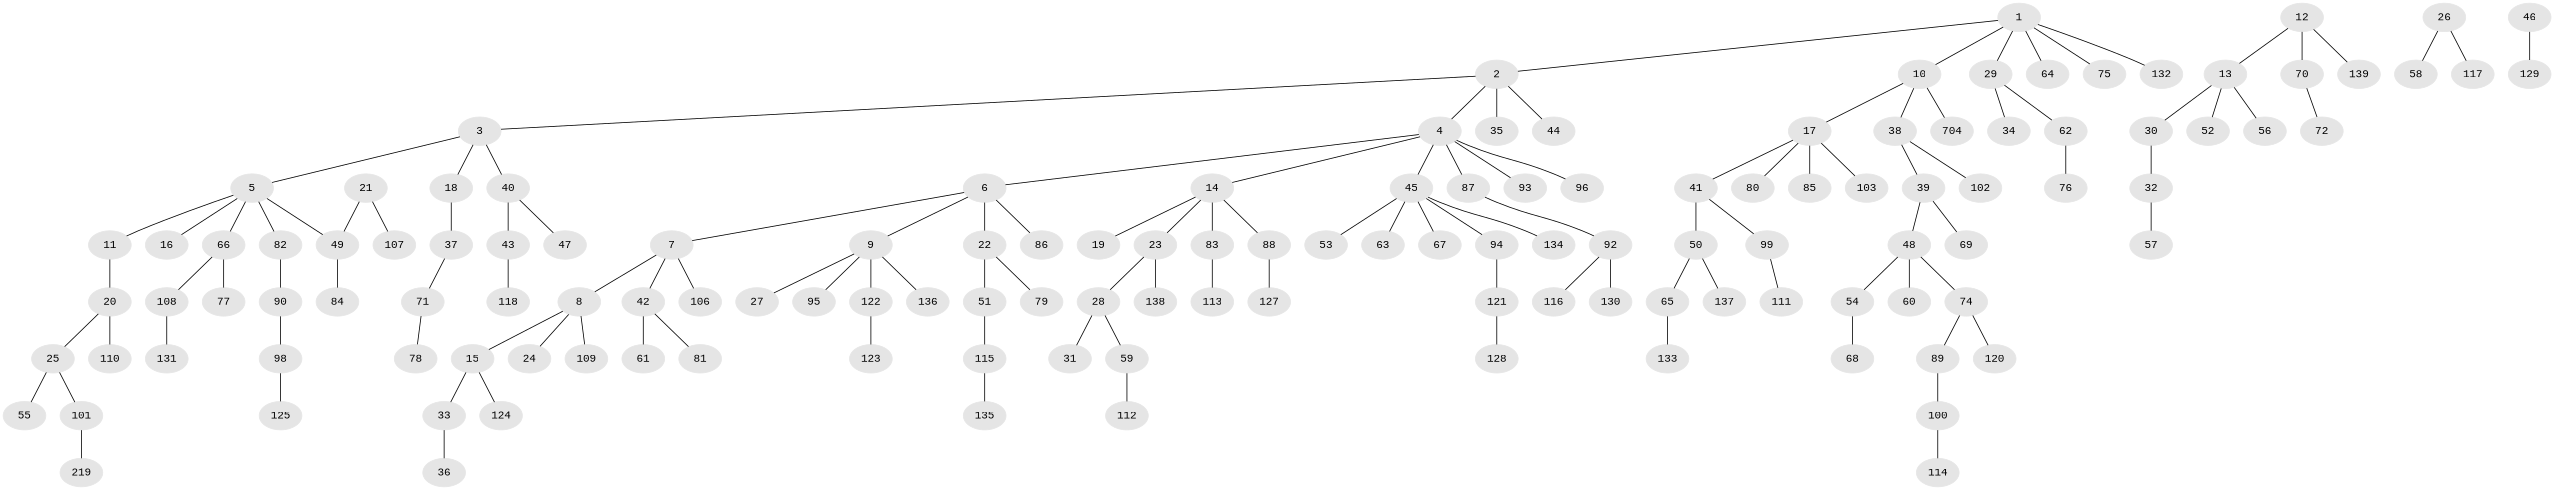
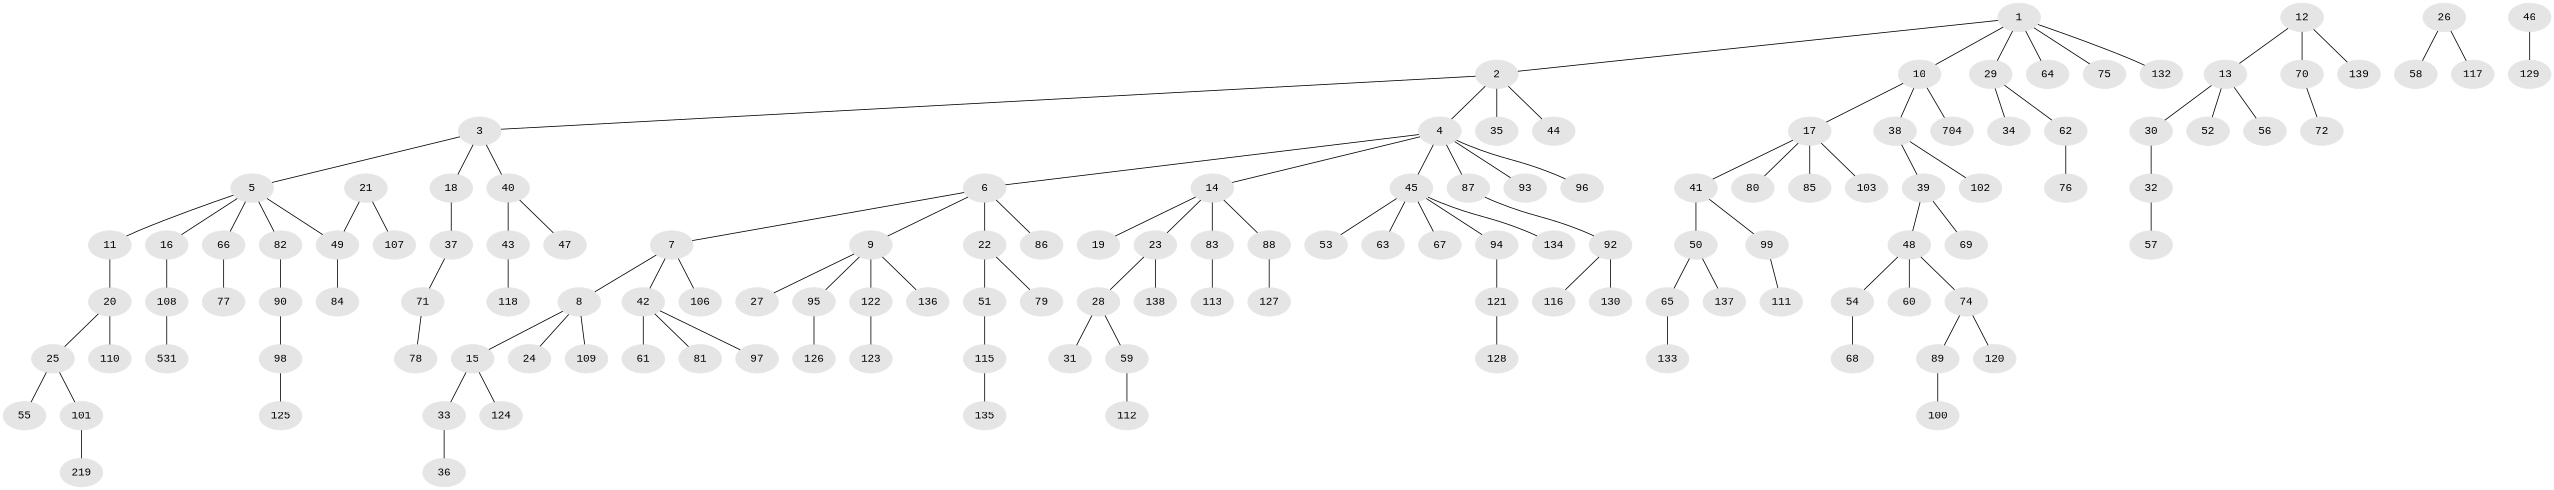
(195, 273) -> (167, 274)
(167, 359) -> (167, 359)
none -> (757, 359)
none -> (814, 359)
(1938, 473) -> none
